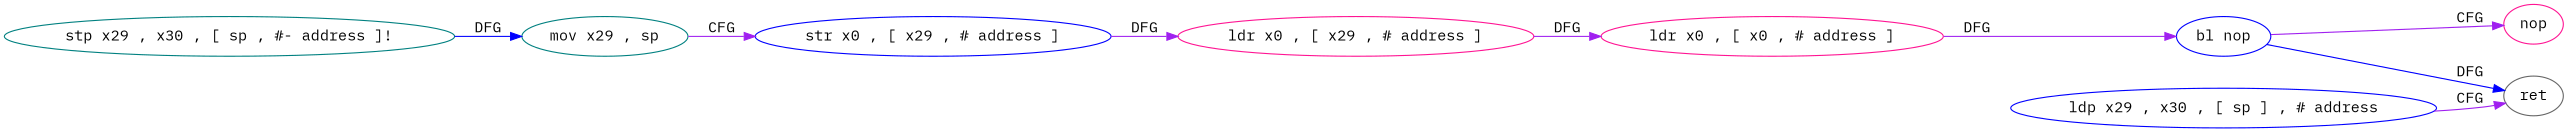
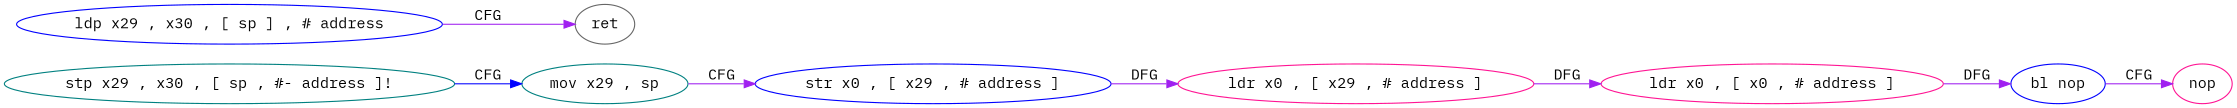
(488, 28) -> (488, 76)
(2380, 66) -> none
